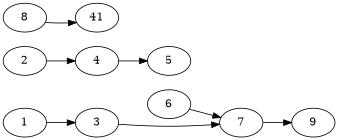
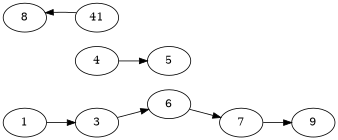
(57, 23) -> (65, 12)
(25, 61) -> none
(165, 126) -> (129, 114)
